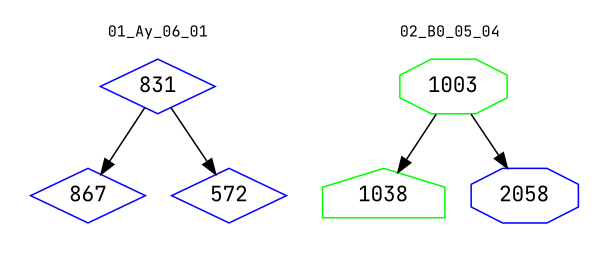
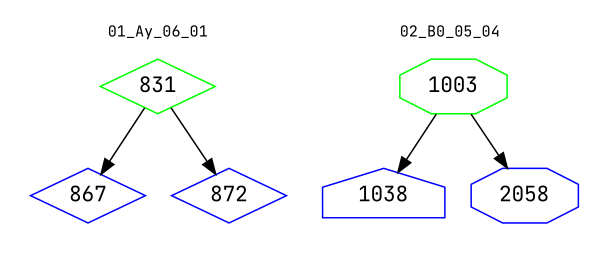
(158, 86) -> (158, 86)
(229, 196) -> (229, 196)
(384, 196) -> (384, 196)
